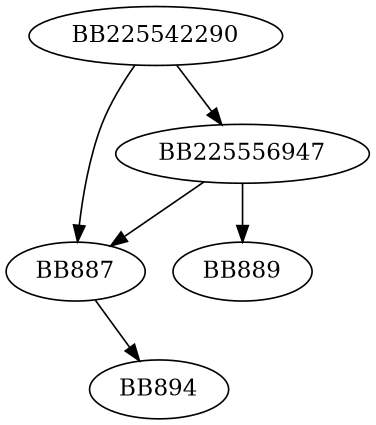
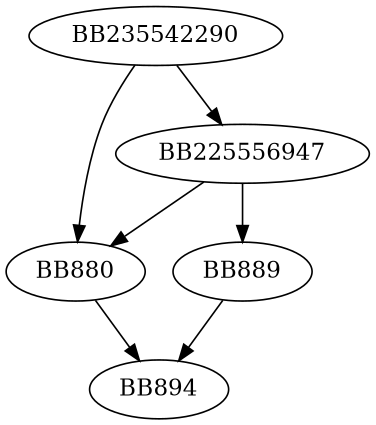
(156, 36) -> (156, 36)
(76, 272) -> (76, 272)
none -> (206, 324)
